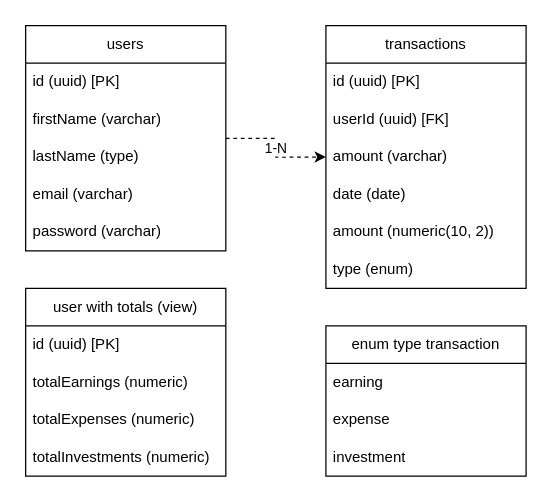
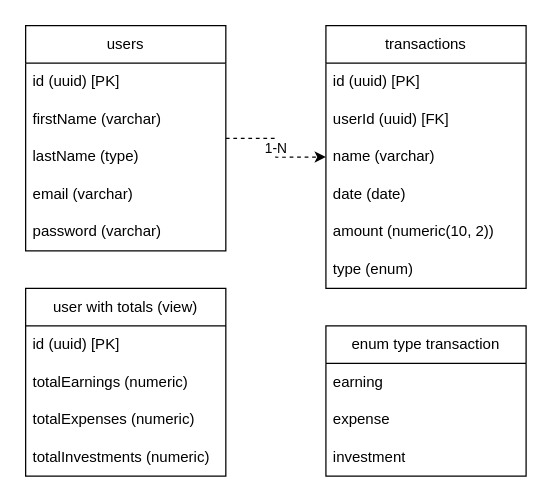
(398, 157) -> (390, 157)
